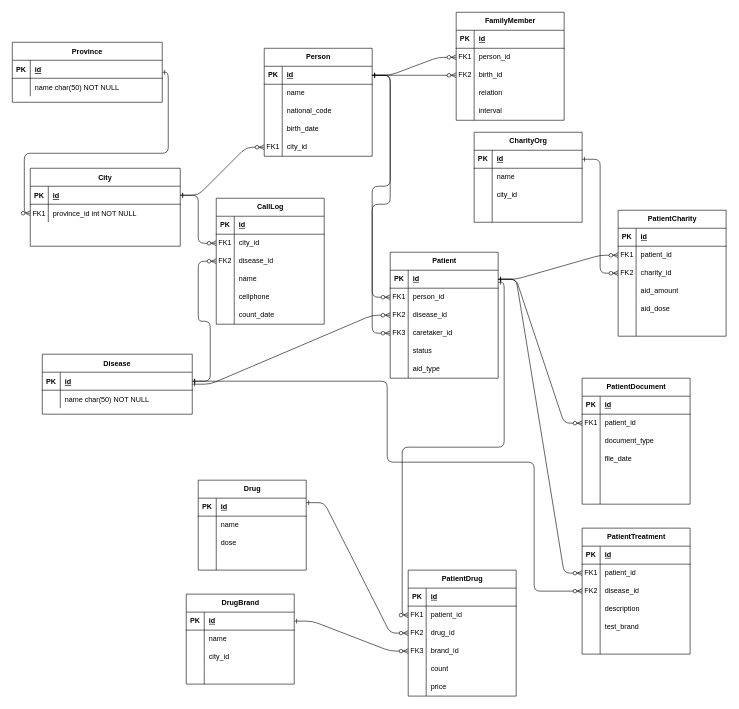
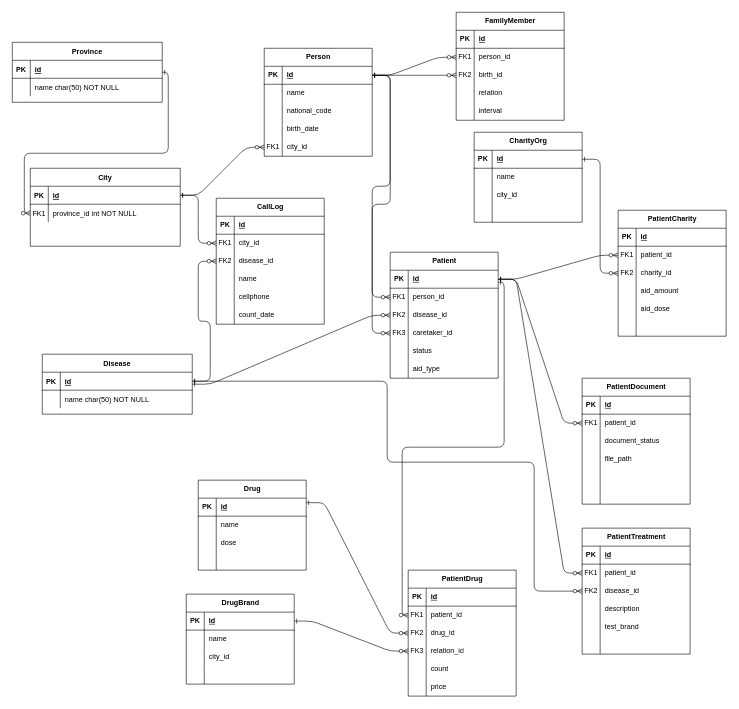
(631, 441) -> (635, 441)
(621, 459) -> (621, 459)
(446, 651) -> (450, 651)
